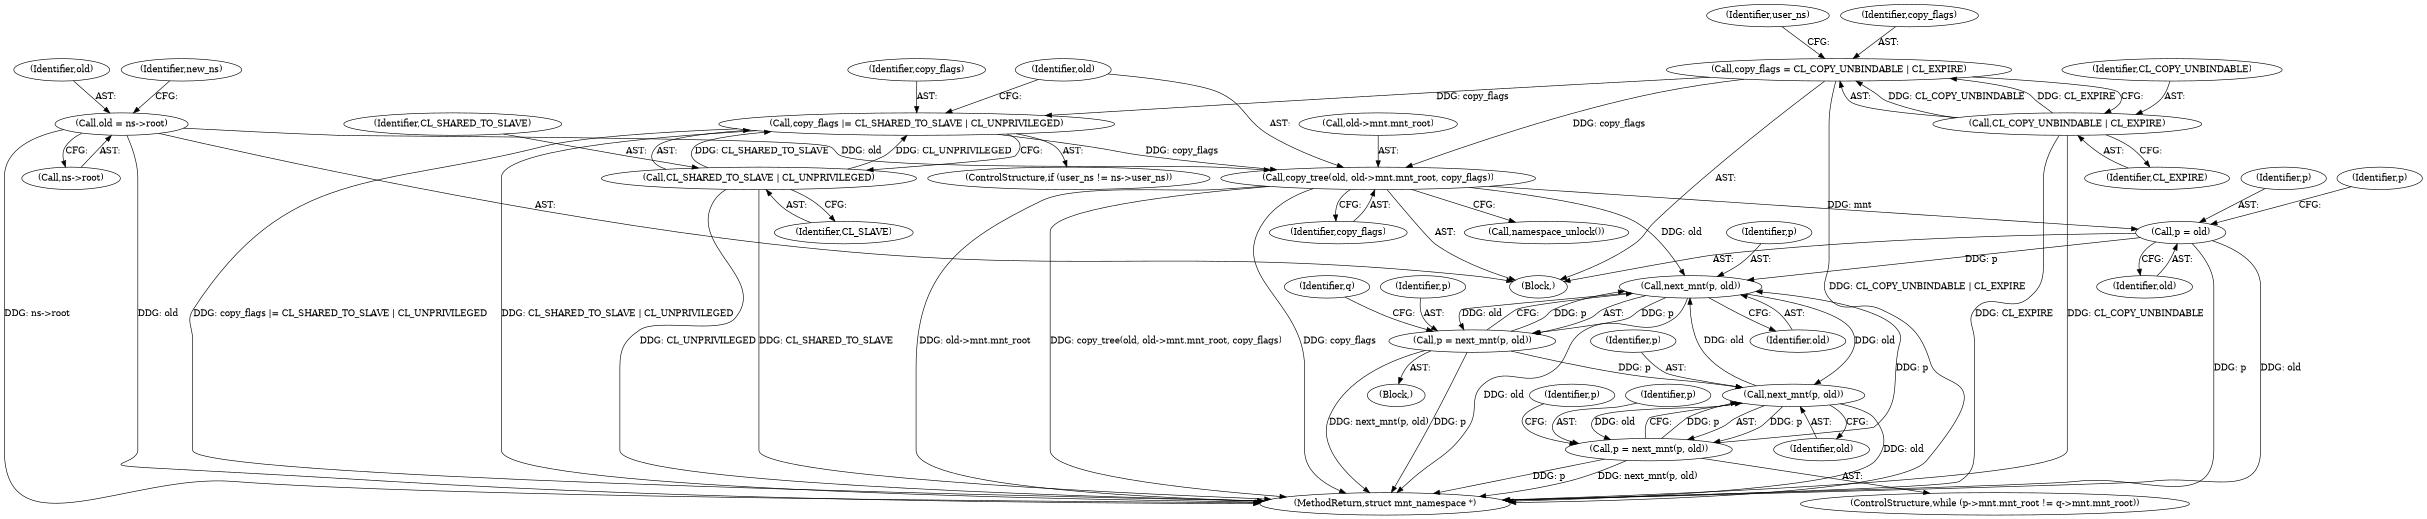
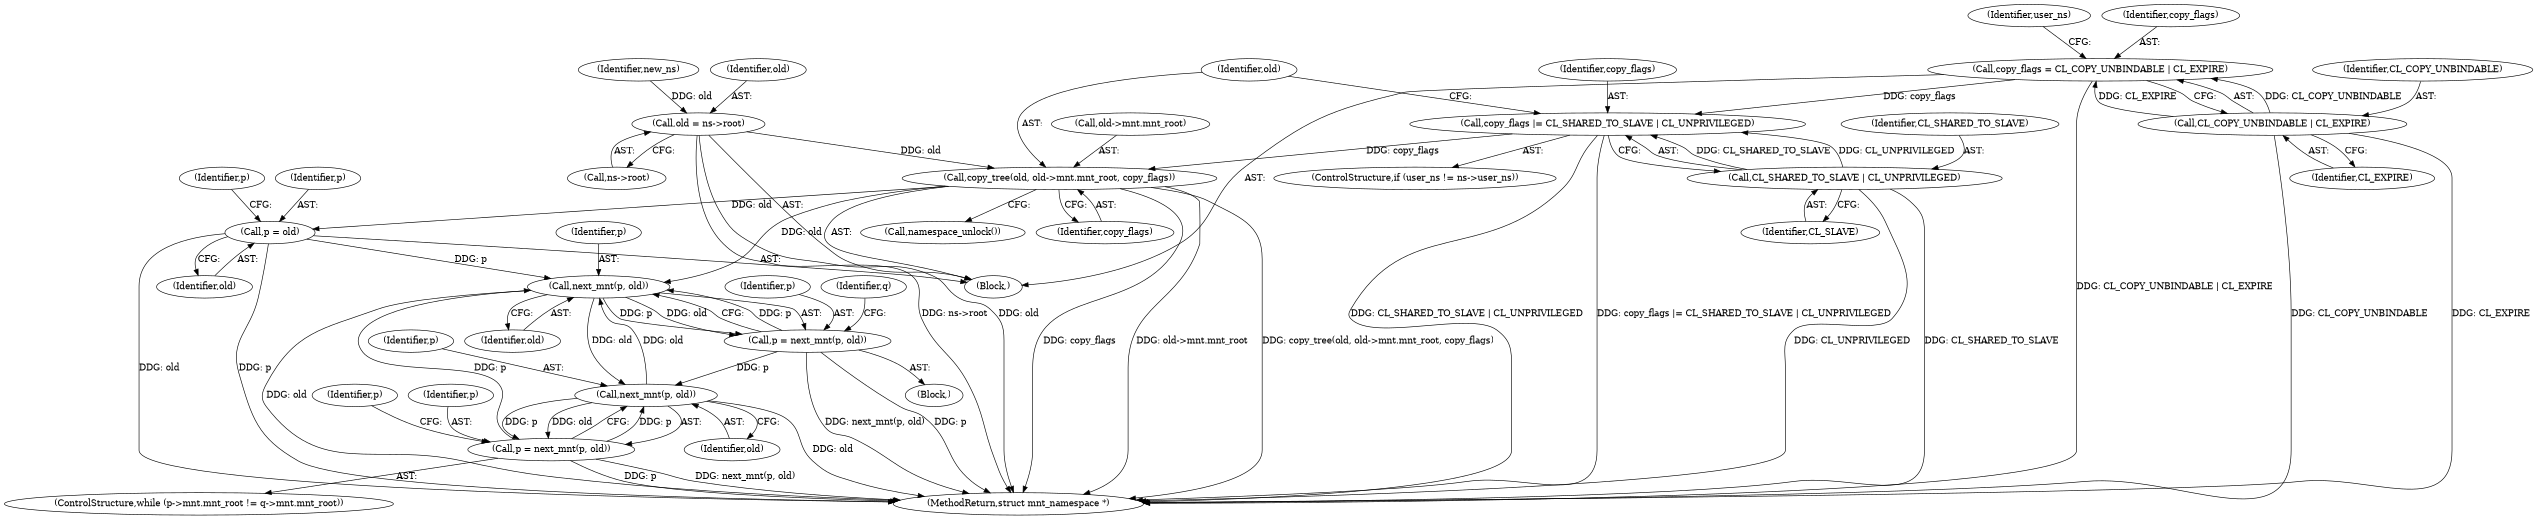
(168, 97) -> (692, 97)
(1576, 113) -> none
(1850, 205) -> (752, 205)
